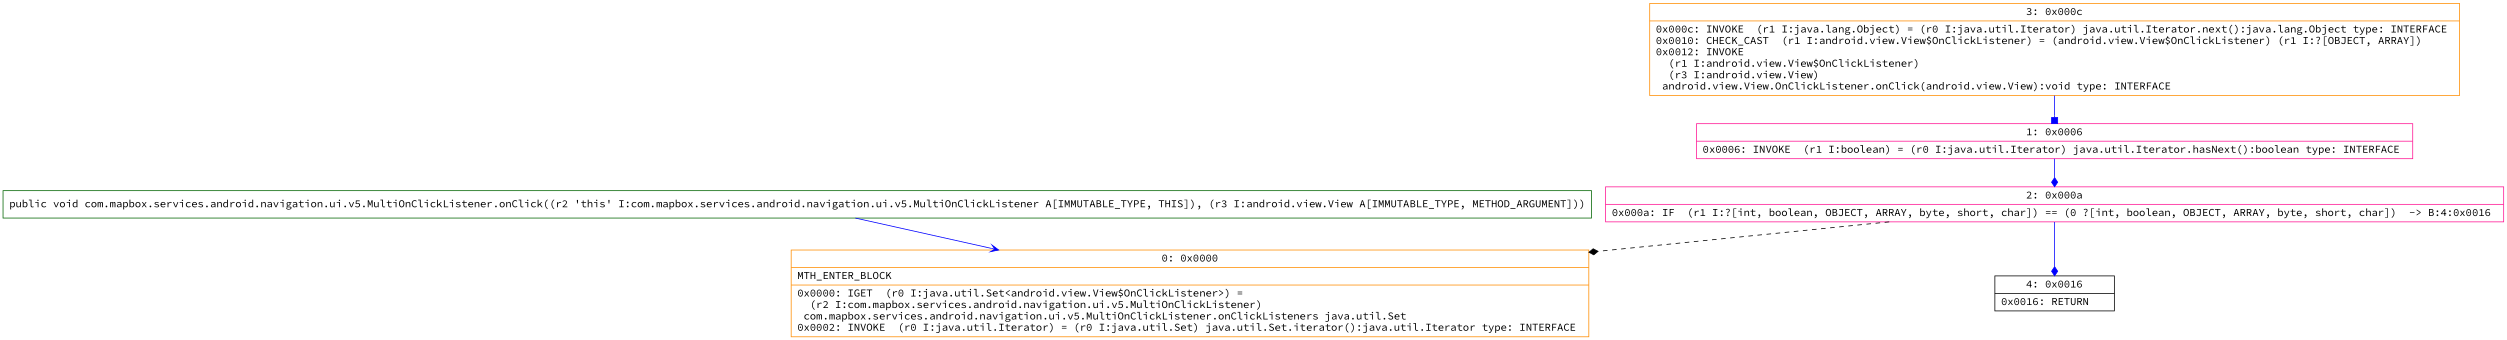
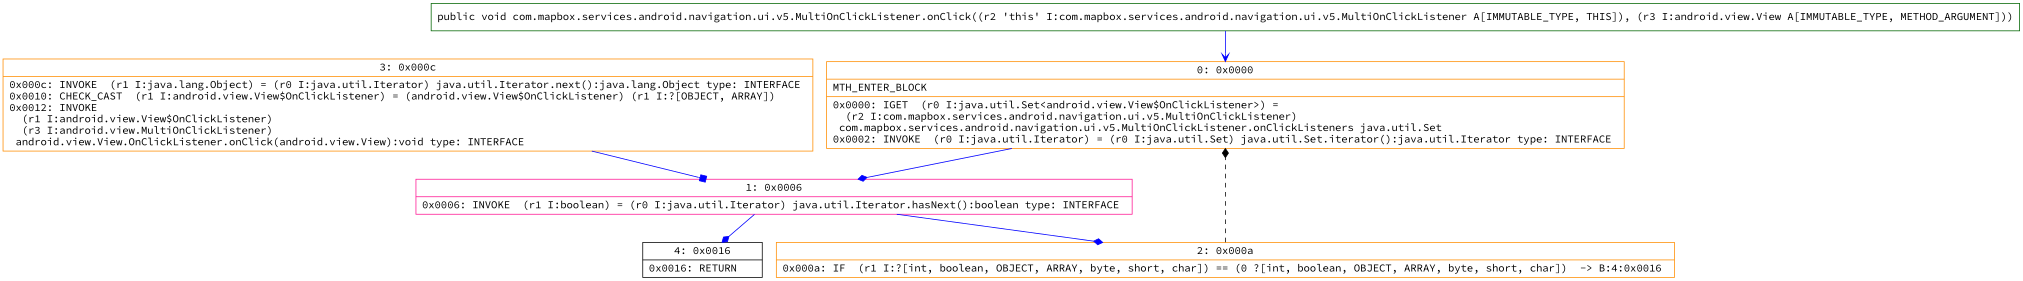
(1738, 75) -> (141, 131)
none -> (940, 163)
(2055, 204) -> (1225, 260)
(2055, 244) -> (742, 225)
